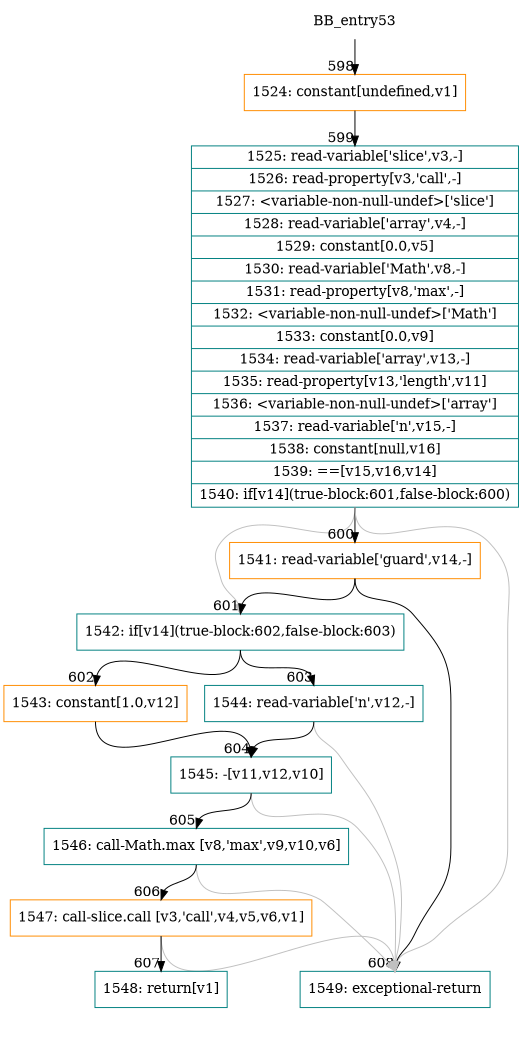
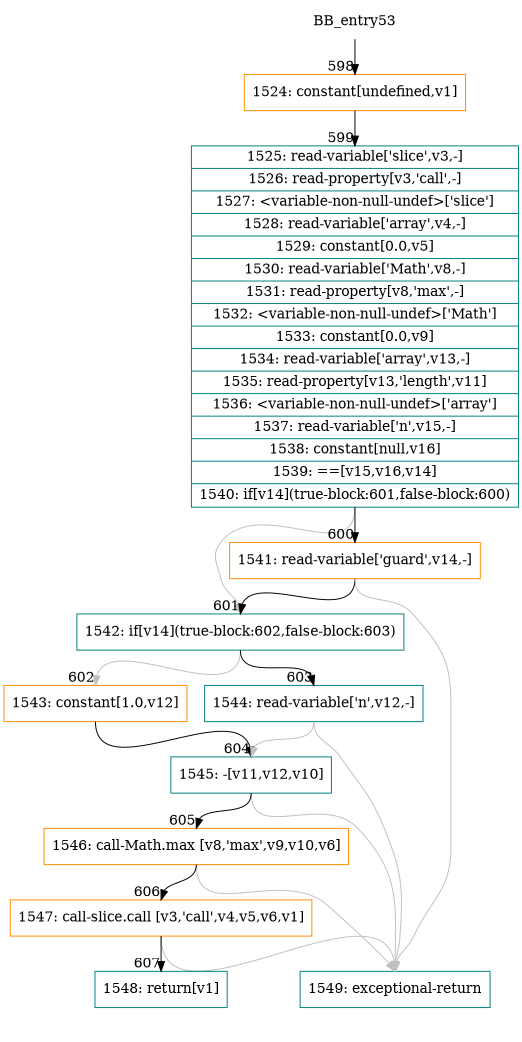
(173, 669) -> (173, 669)
(508, 698) -> none
(288, 739) -> (288, 739)
(451, 753) -> (451, 753)
(196, 846) -> (196, 846)
